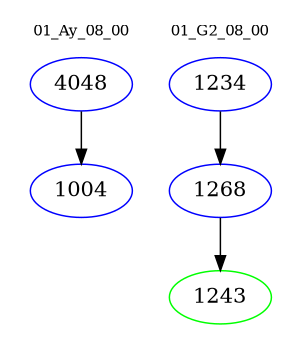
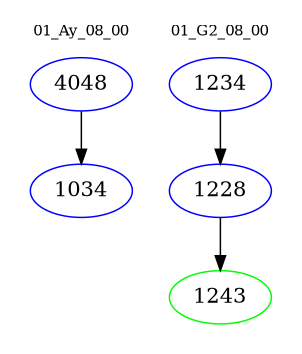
(81, 191) -> (81, 191)
(220, 191) -> (220, 191)
